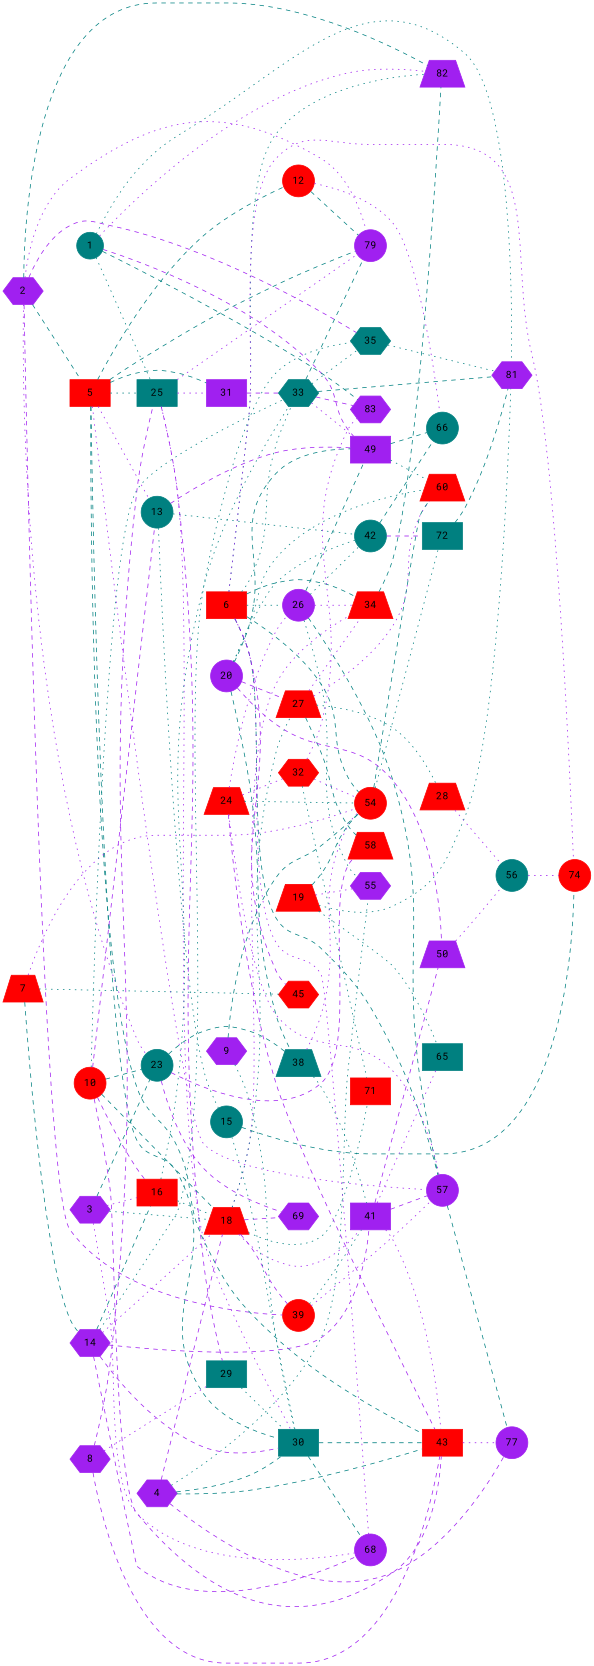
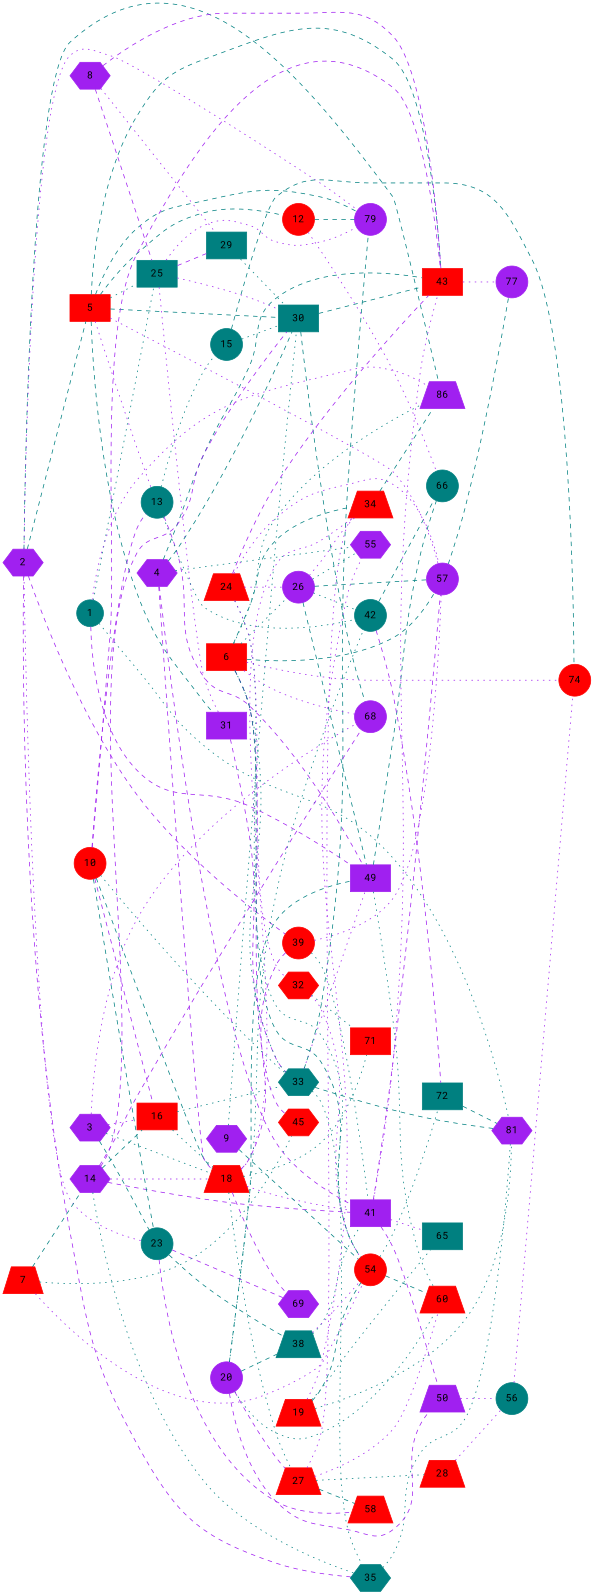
(442, 74) -> (442, 395)
(370, 409) -> none
(353, 1581) -> (209, 917)
